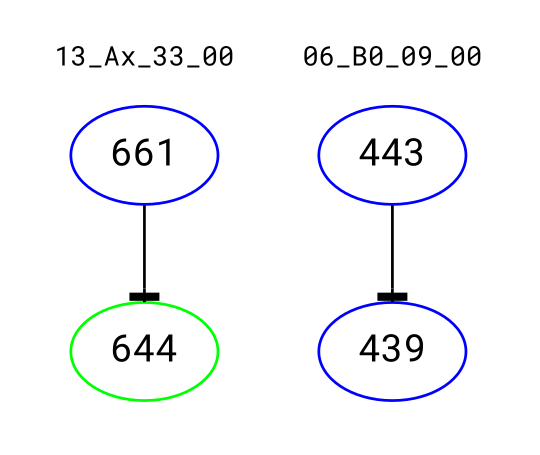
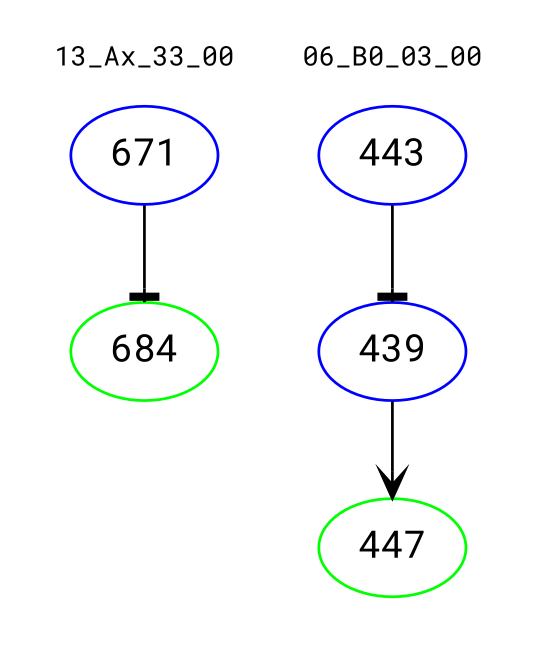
(394, 59) -> (394, 59)
(144, 155) -> (144, 155)
(144, 352) -> (144, 352)
none -> (392, 548)
